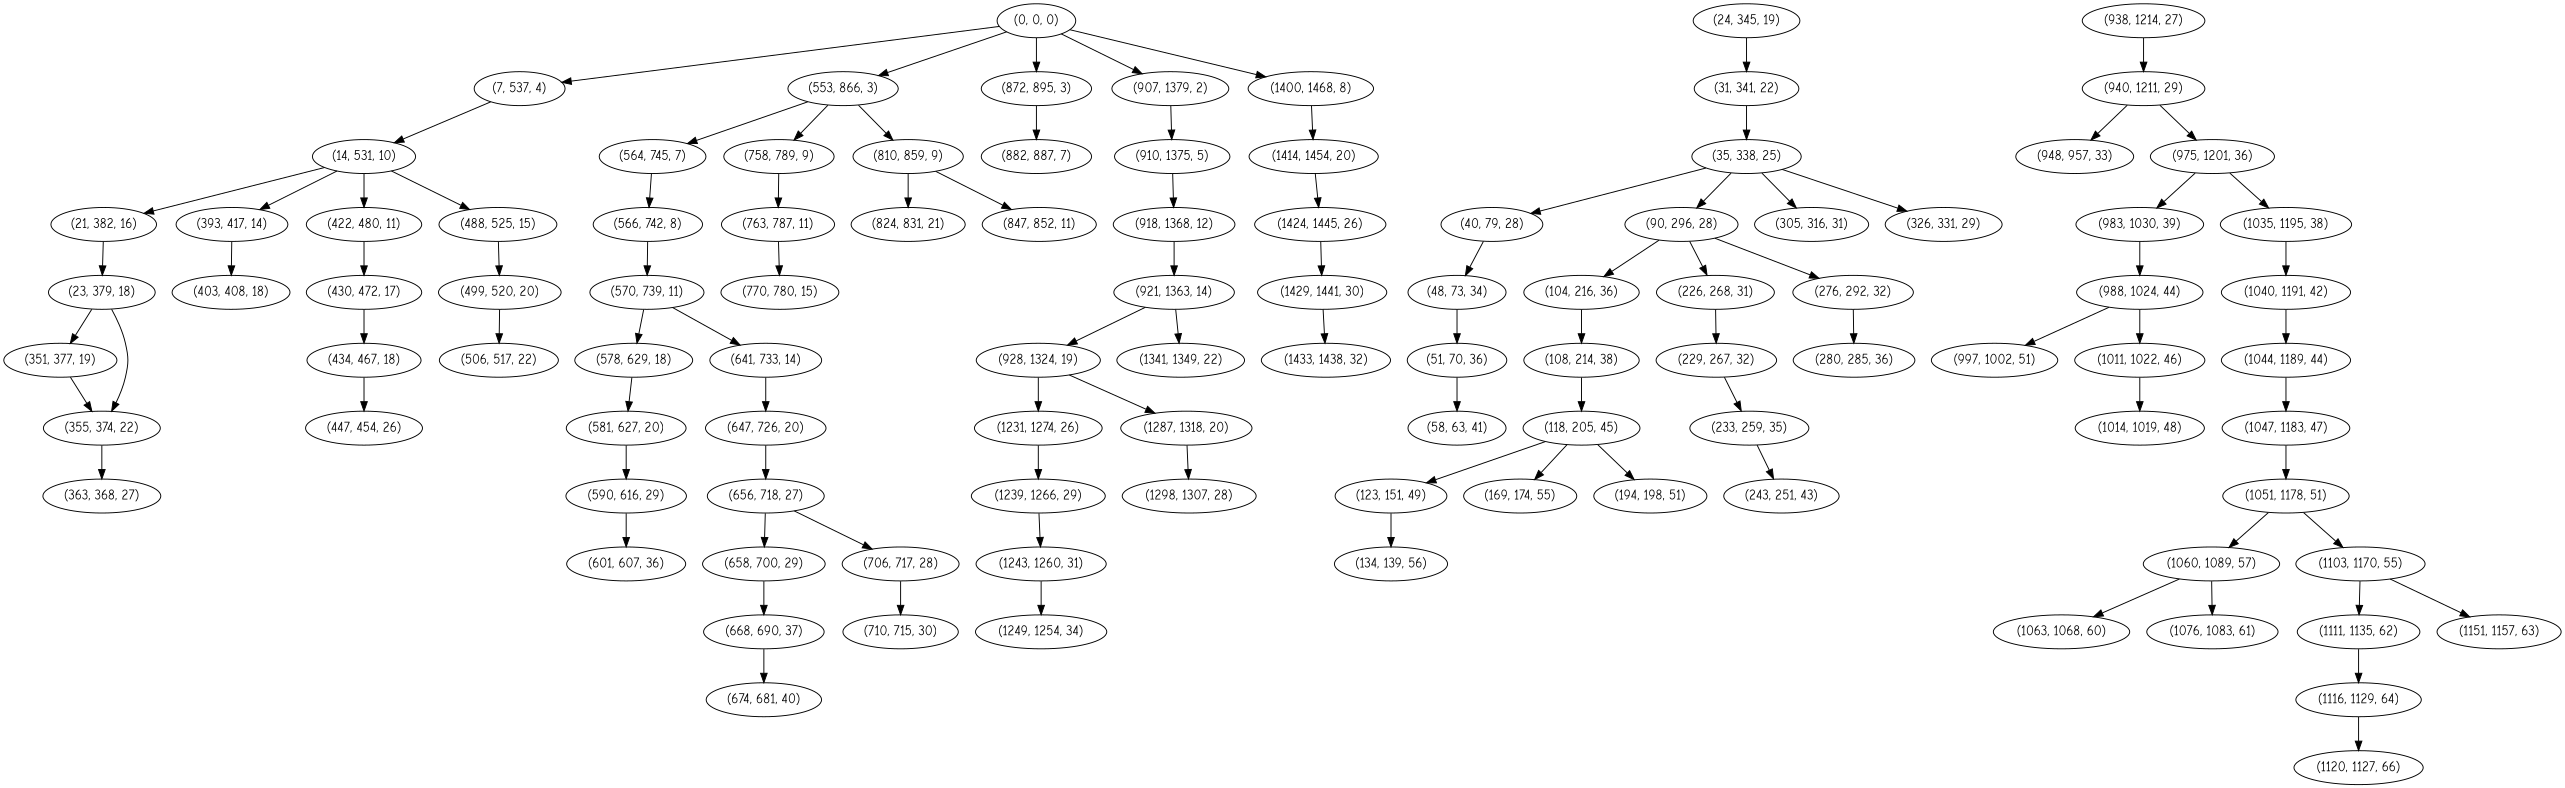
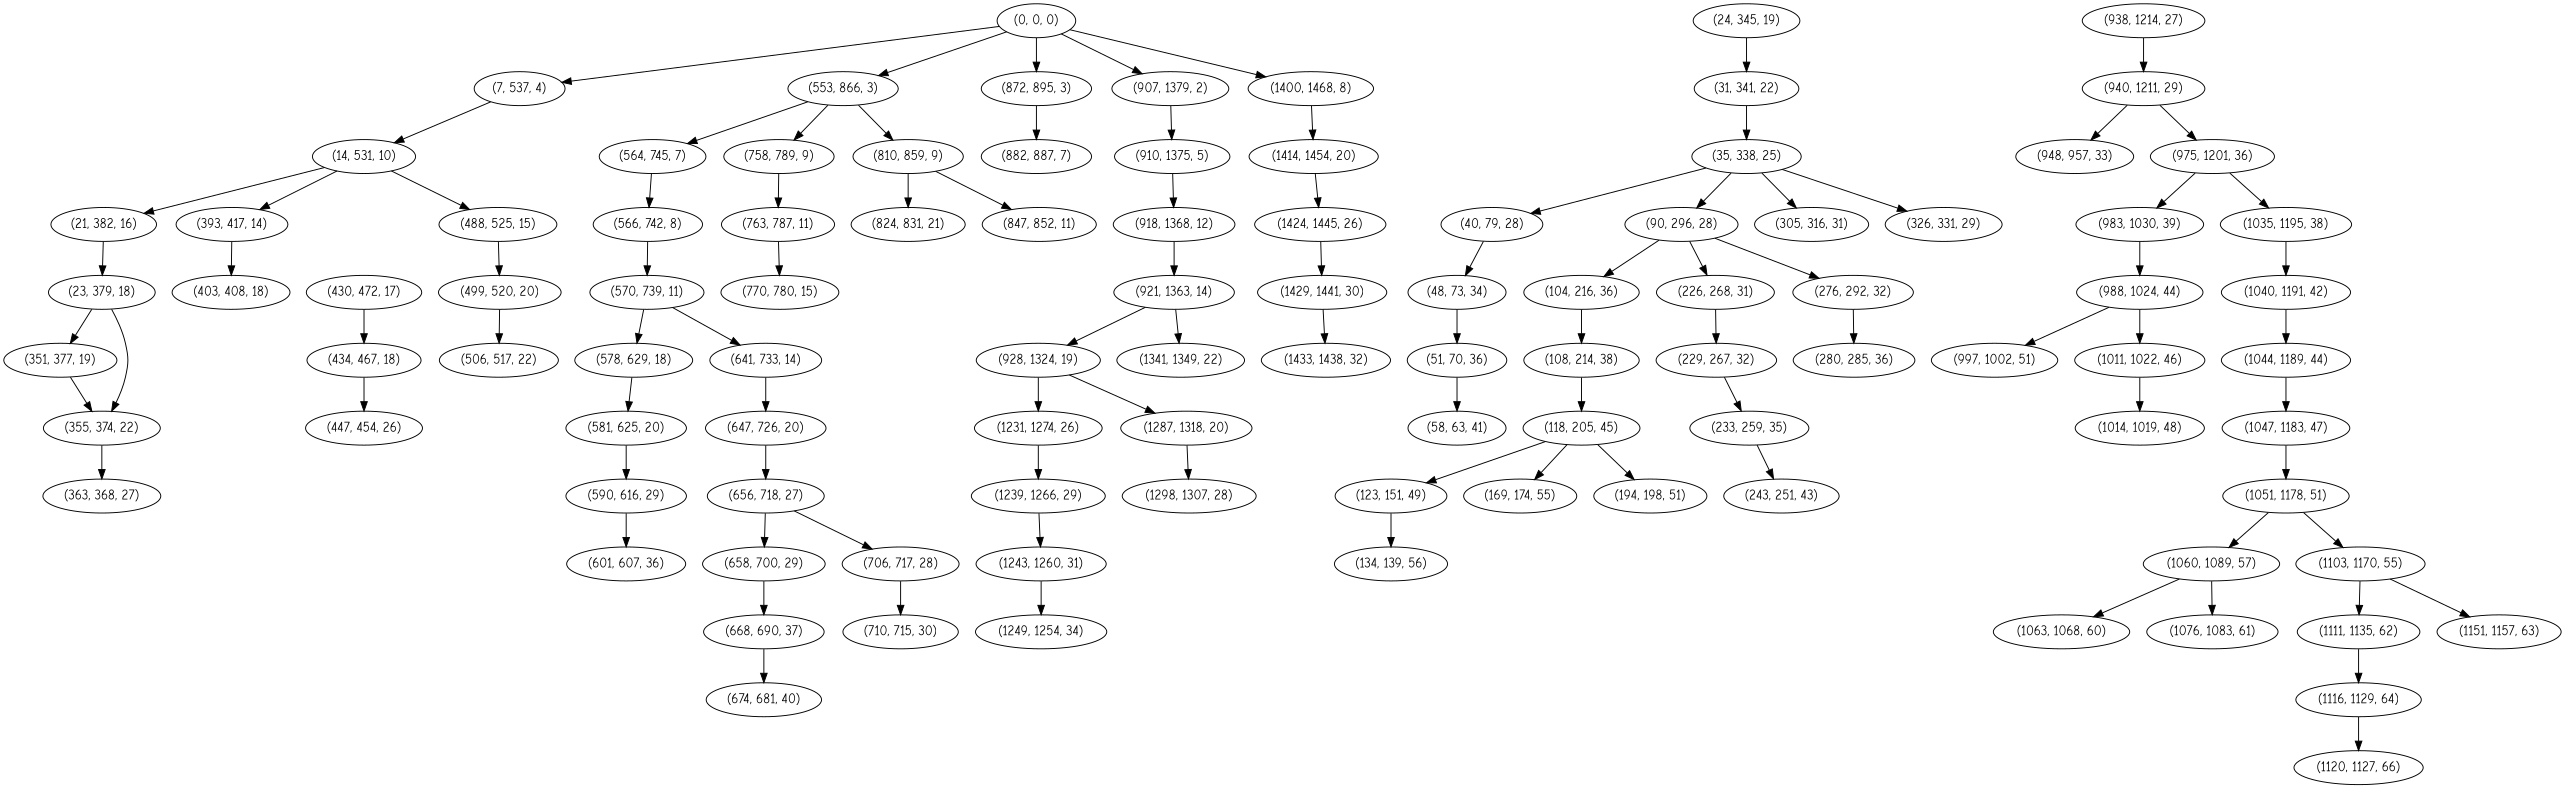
(364, 224) -> none
(626, 428) -> (626, 428)
